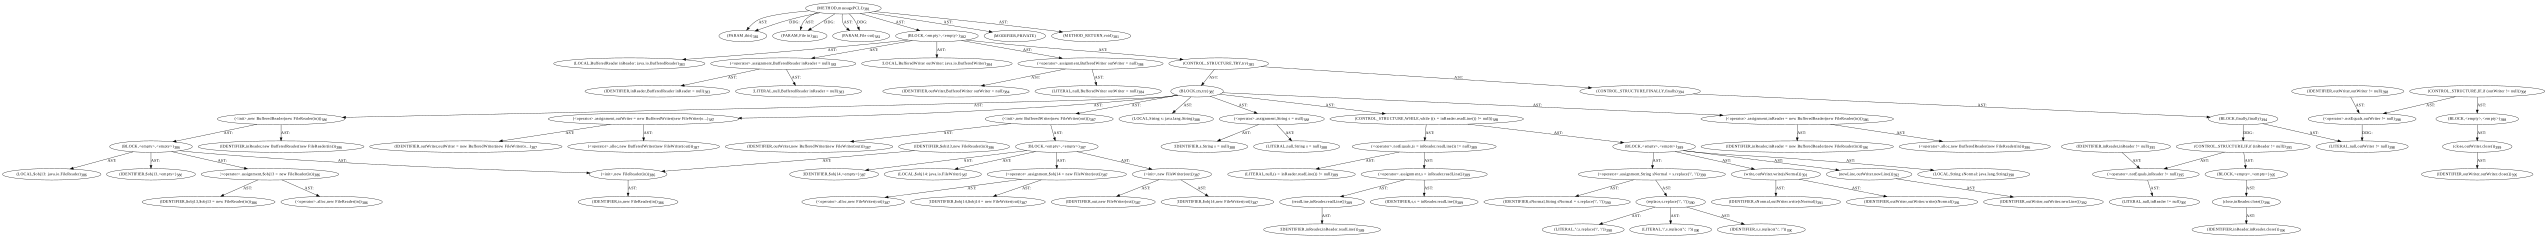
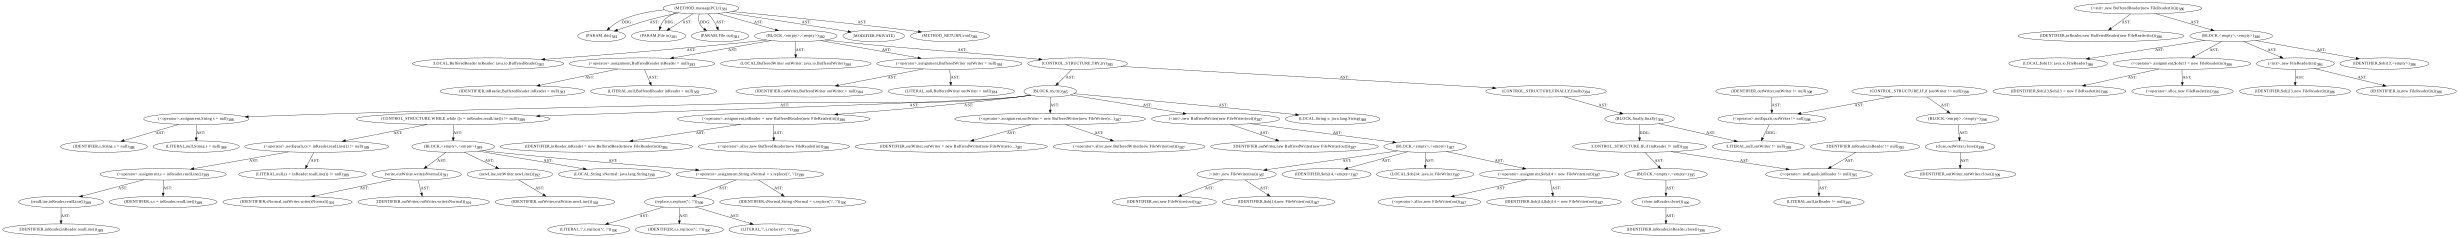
(762, 108) -> none
(790, 161) -> (2295, 76)
